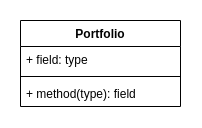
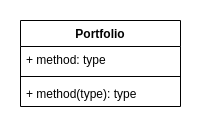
(62, 60) -> (68, 60)
(89, 94) -> (89, 94)
